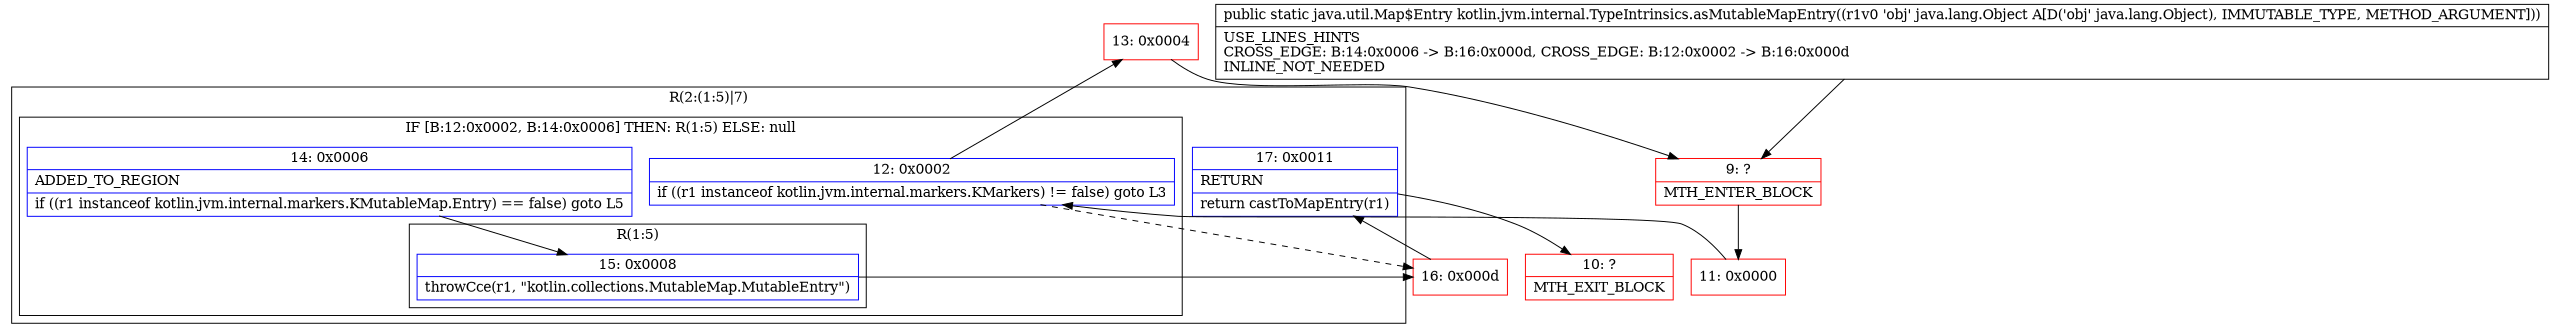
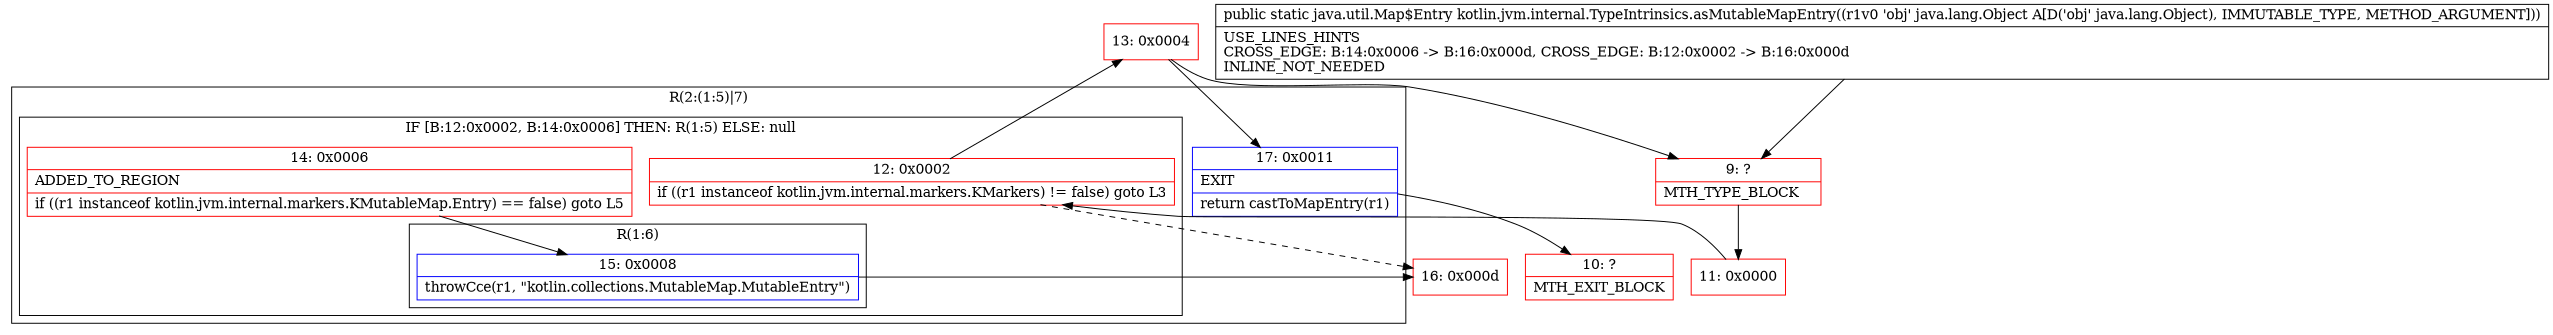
(1232, 181) -> (1217, 181)
(330, 182) -> (330, 182)
(912, 182) -> (912, 182)
(1738, 193) -> (1731, 193)
(638, 235) -> (638, 235)
(1397, 240) -> (1211, 100)
